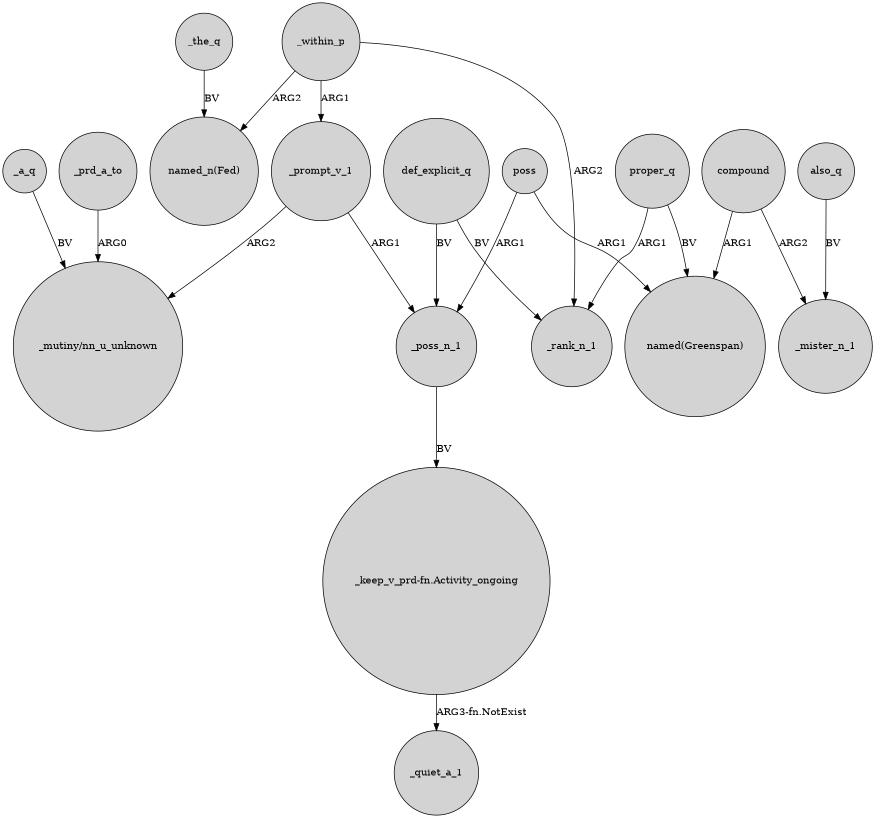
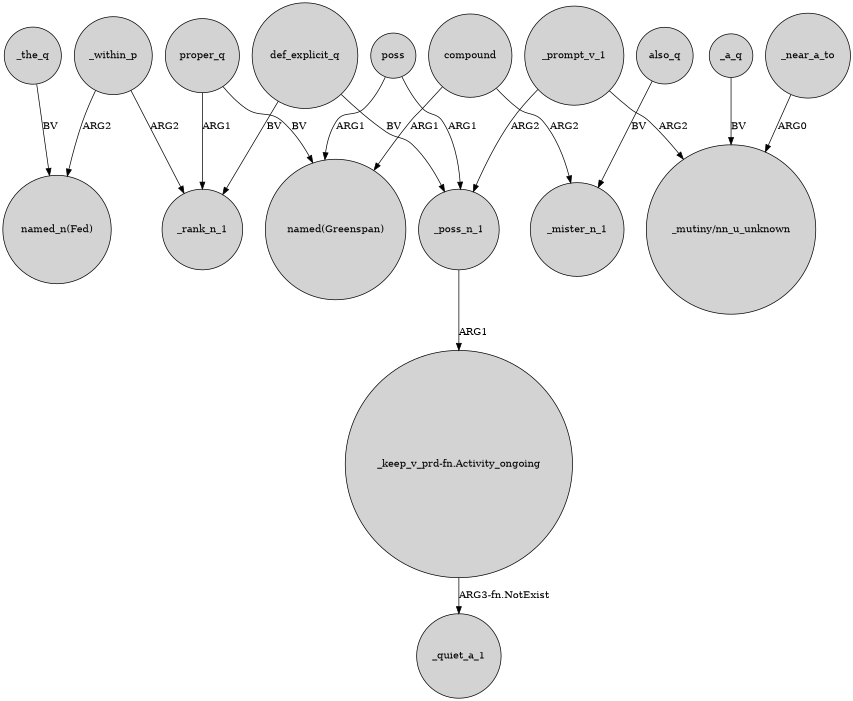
(321, 97) -> none
(98, 171) -> (808, 56)
(386, 244) -> (525, 127)
(444, 449) -> (473, 332)
